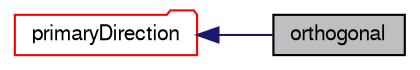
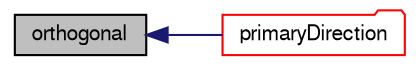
(246, 35) -> (195, 35)
